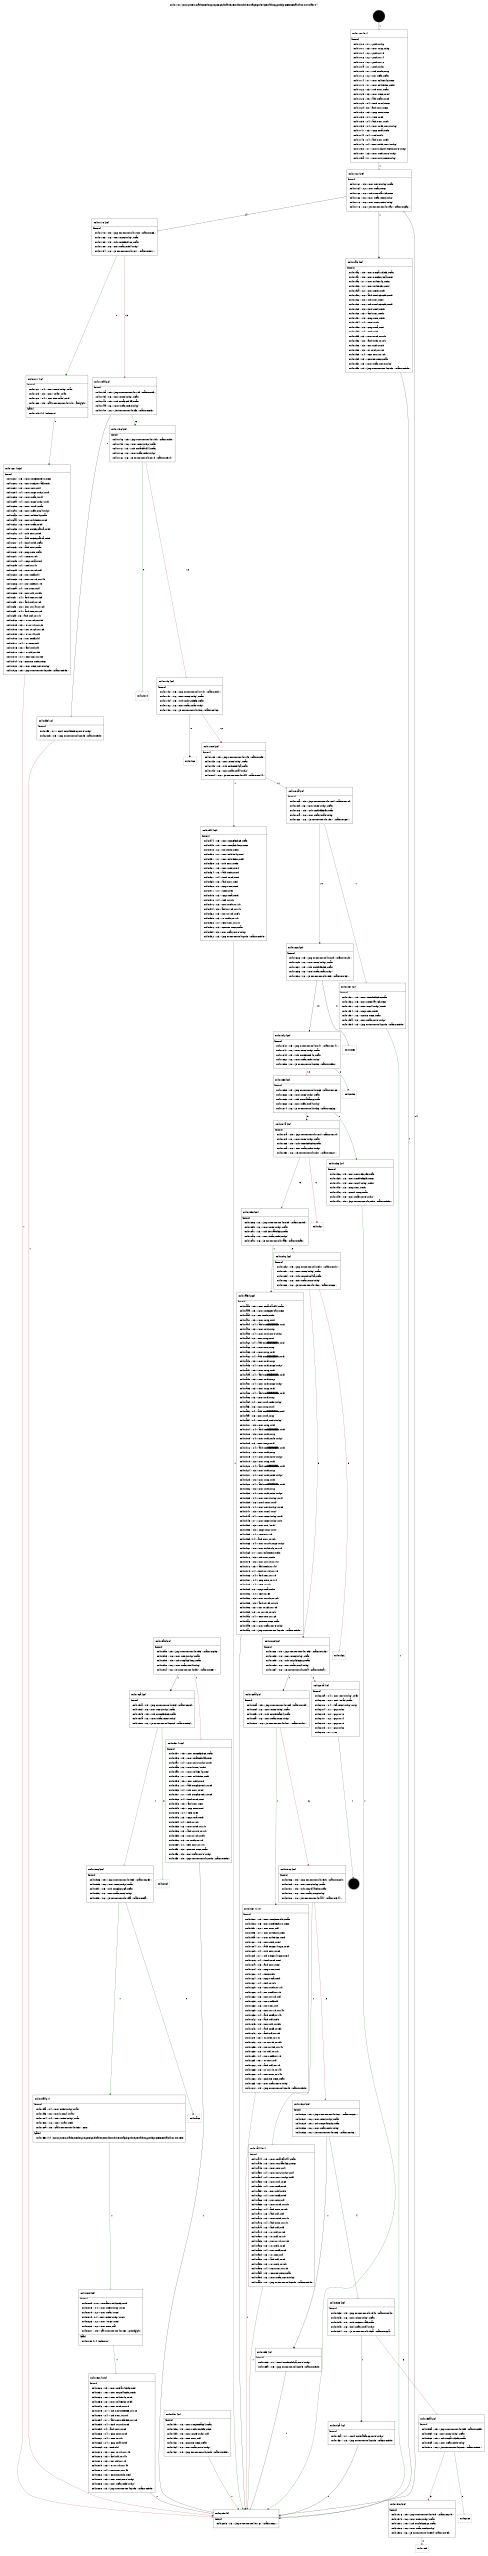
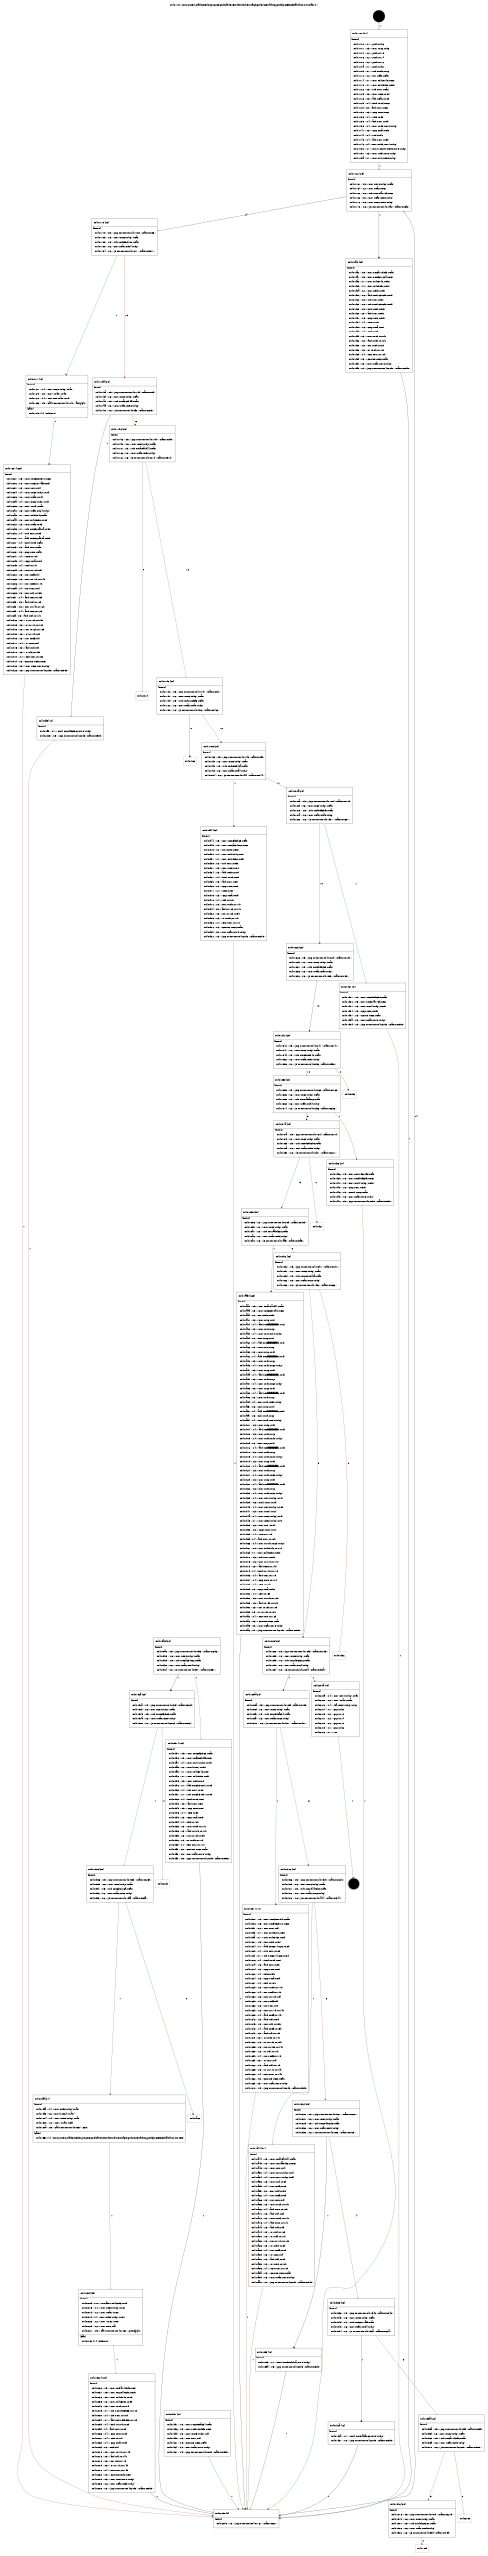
(350, 1050) -> none
